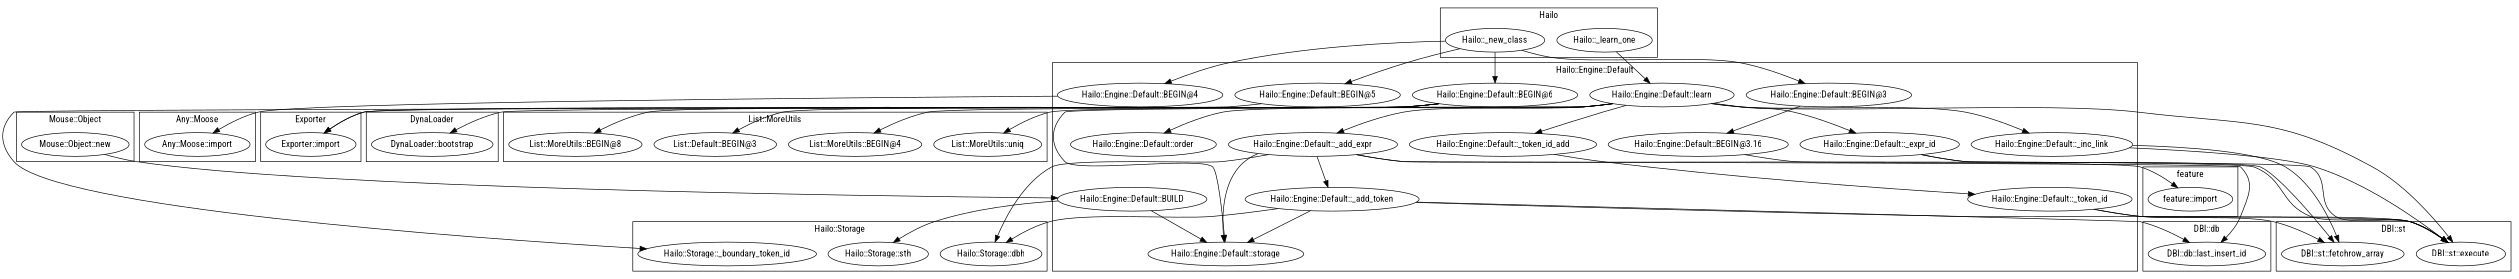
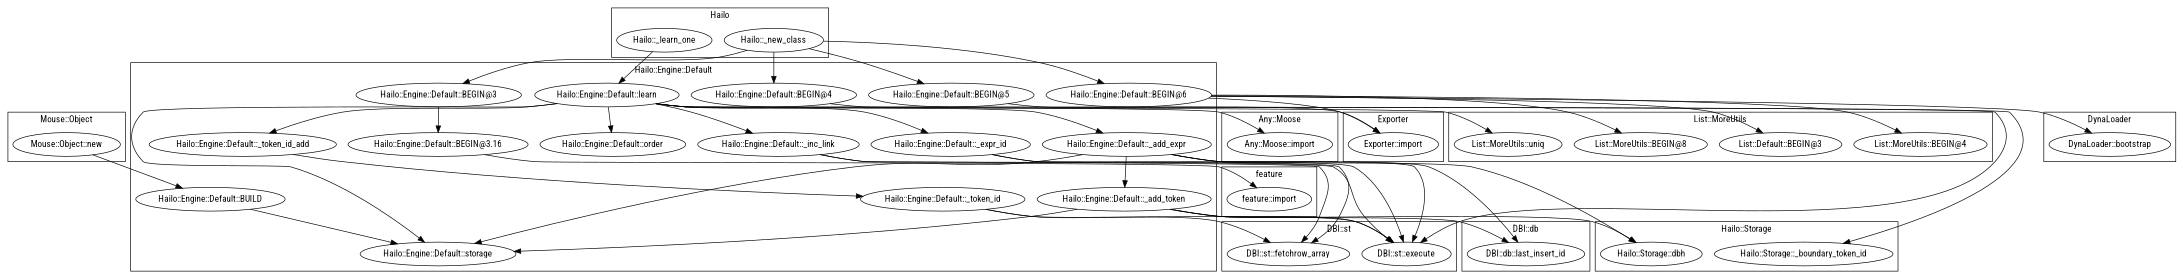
(878, 254) -> none
